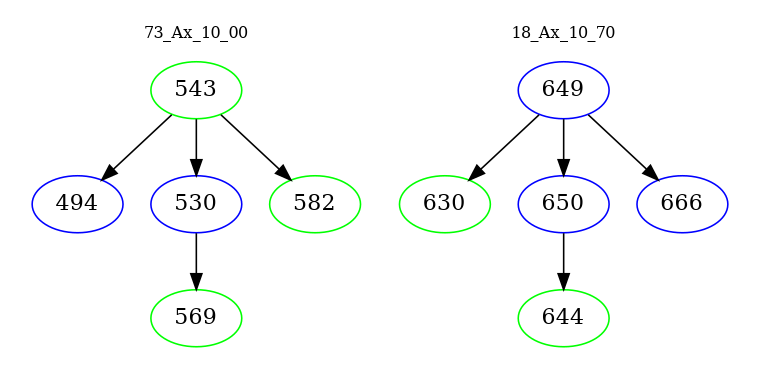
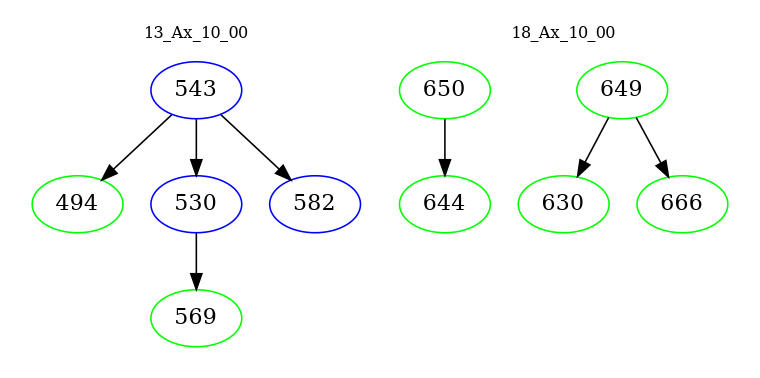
(196, 34) -> (196, 34)
(564, 34) -> (564, 34)
(196, 90) -> (196, 90)
(564, 90) -> (622, 90)
(564, 139) -> none
(78, 204) -> (78, 204)
(315, 204) -> (315, 204)
(564, 204) -> (445, 90)
(682, 204) -> (682, 204)
